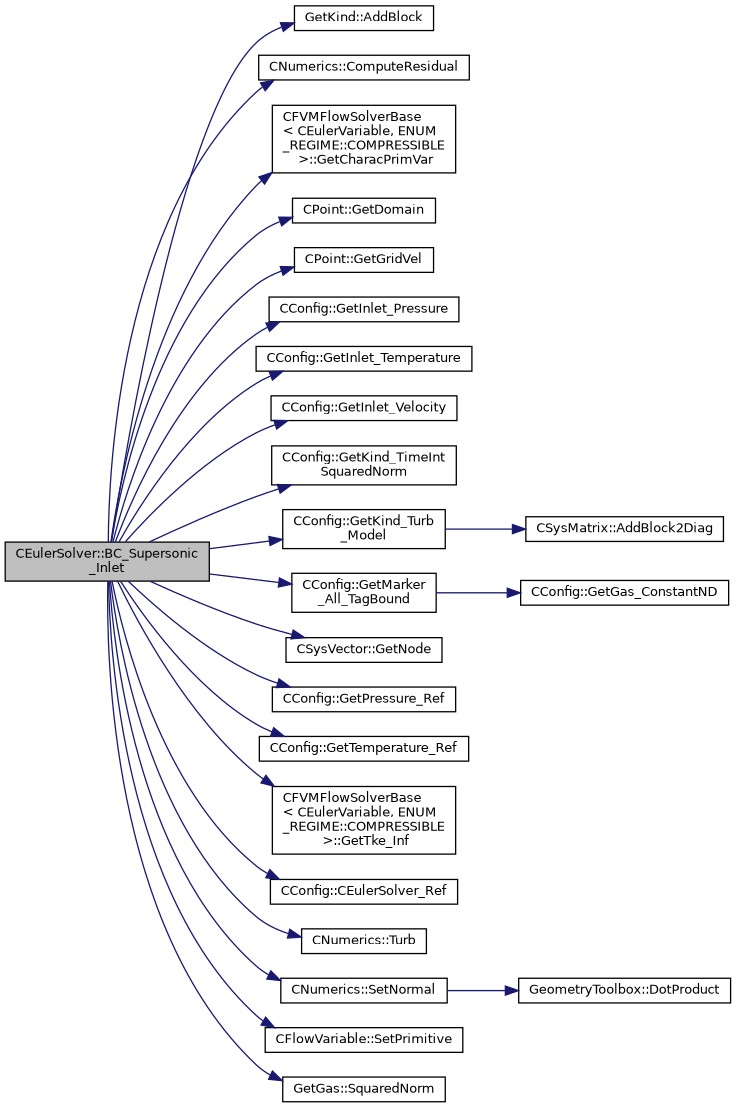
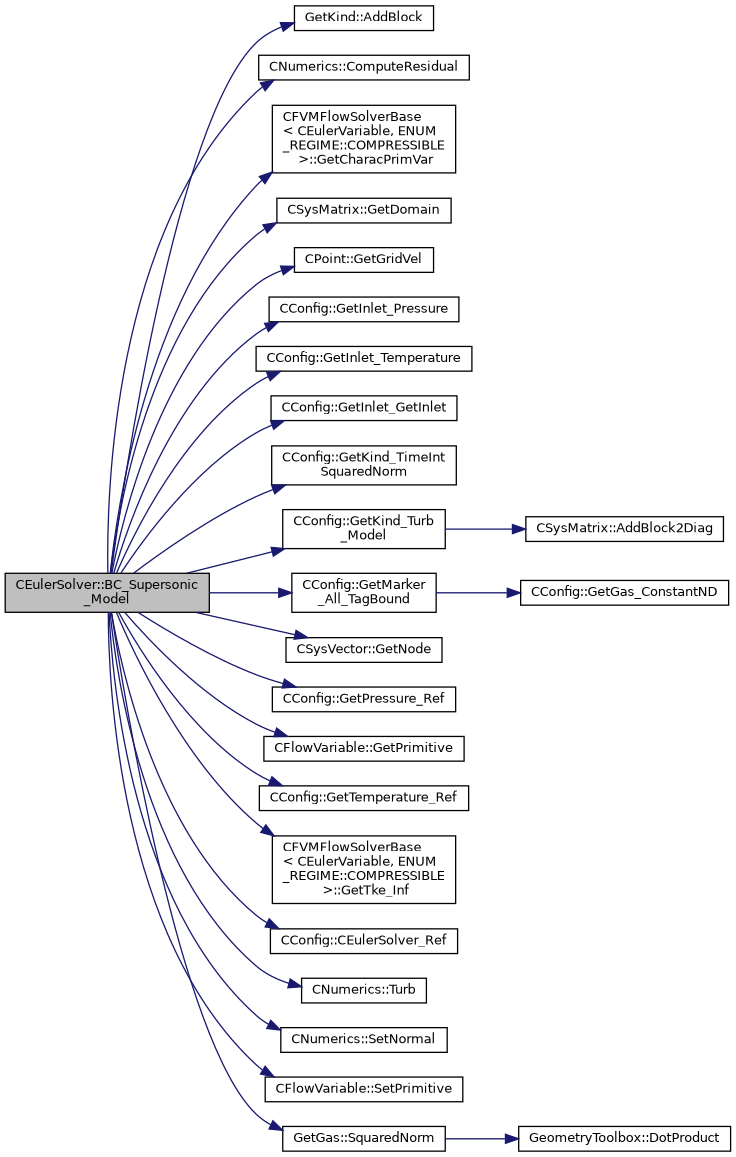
(364, 211) -> (364, 211)
(364, 408) -> (364, 408)
(107, 562) -> (107, 593)
none -> (364, 749)
(476, 991) -> (475, 1139)
